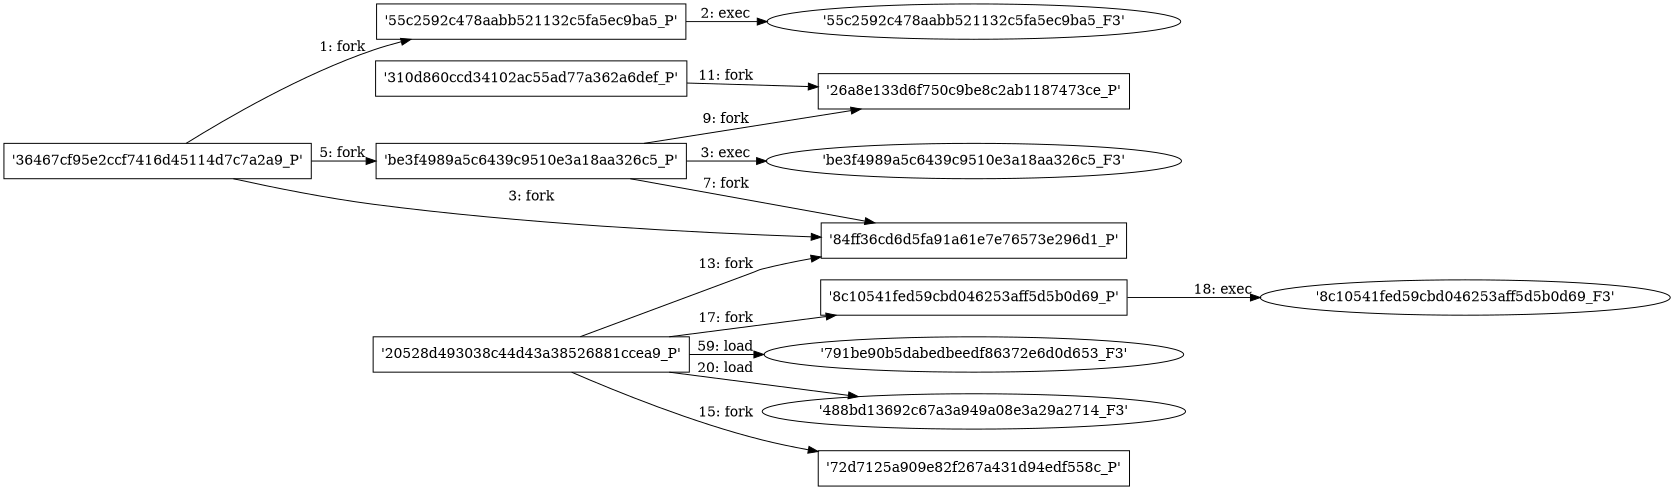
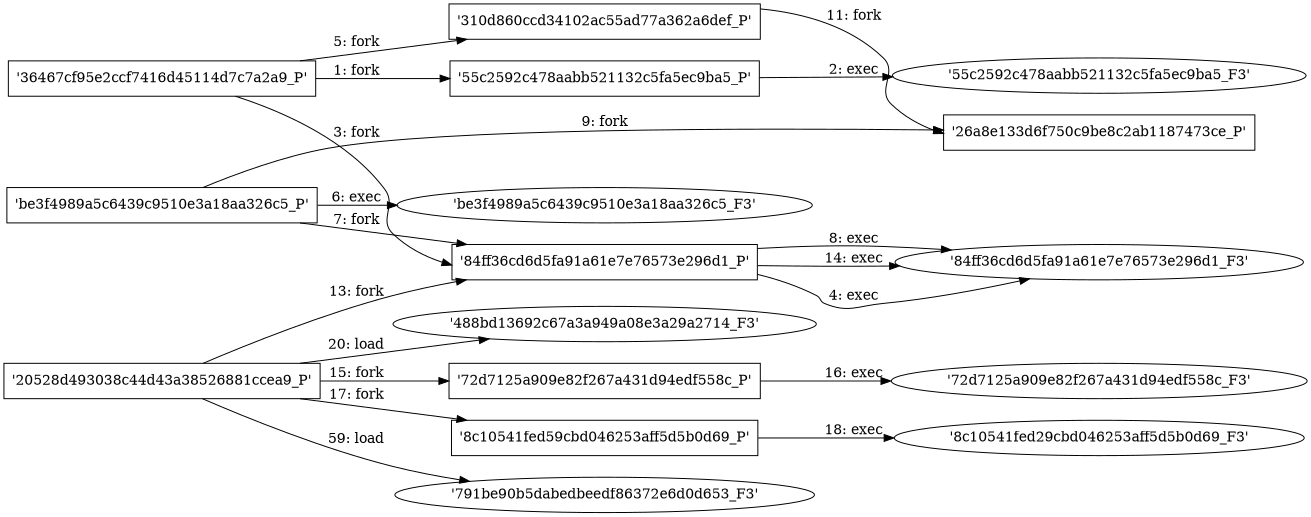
(726, 154) -> (356, 198)
(339, 161) -> (378, 51)
none -> (1099, 262)
(1465, 298) -> (1099, 438)
none -> (1099, 381)
